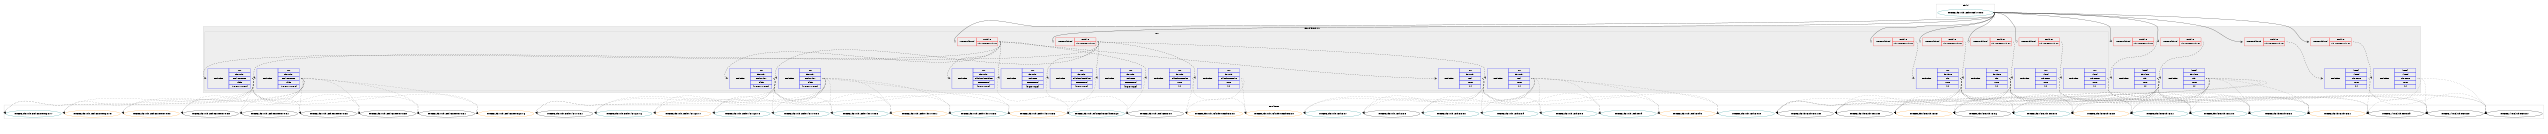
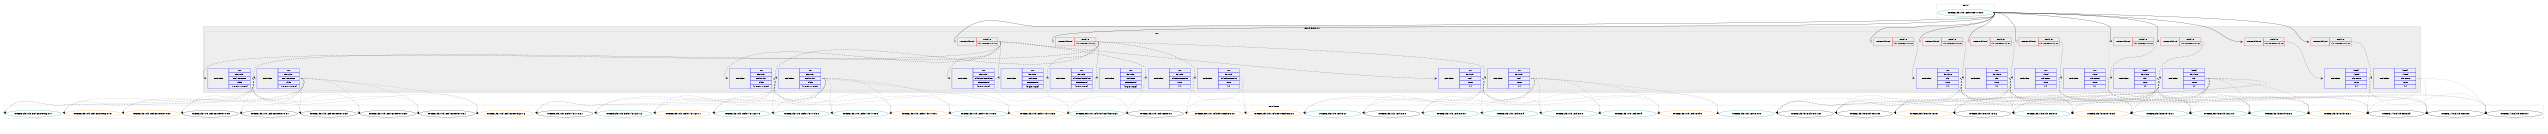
(1097, 114) -> (1097, 114)
